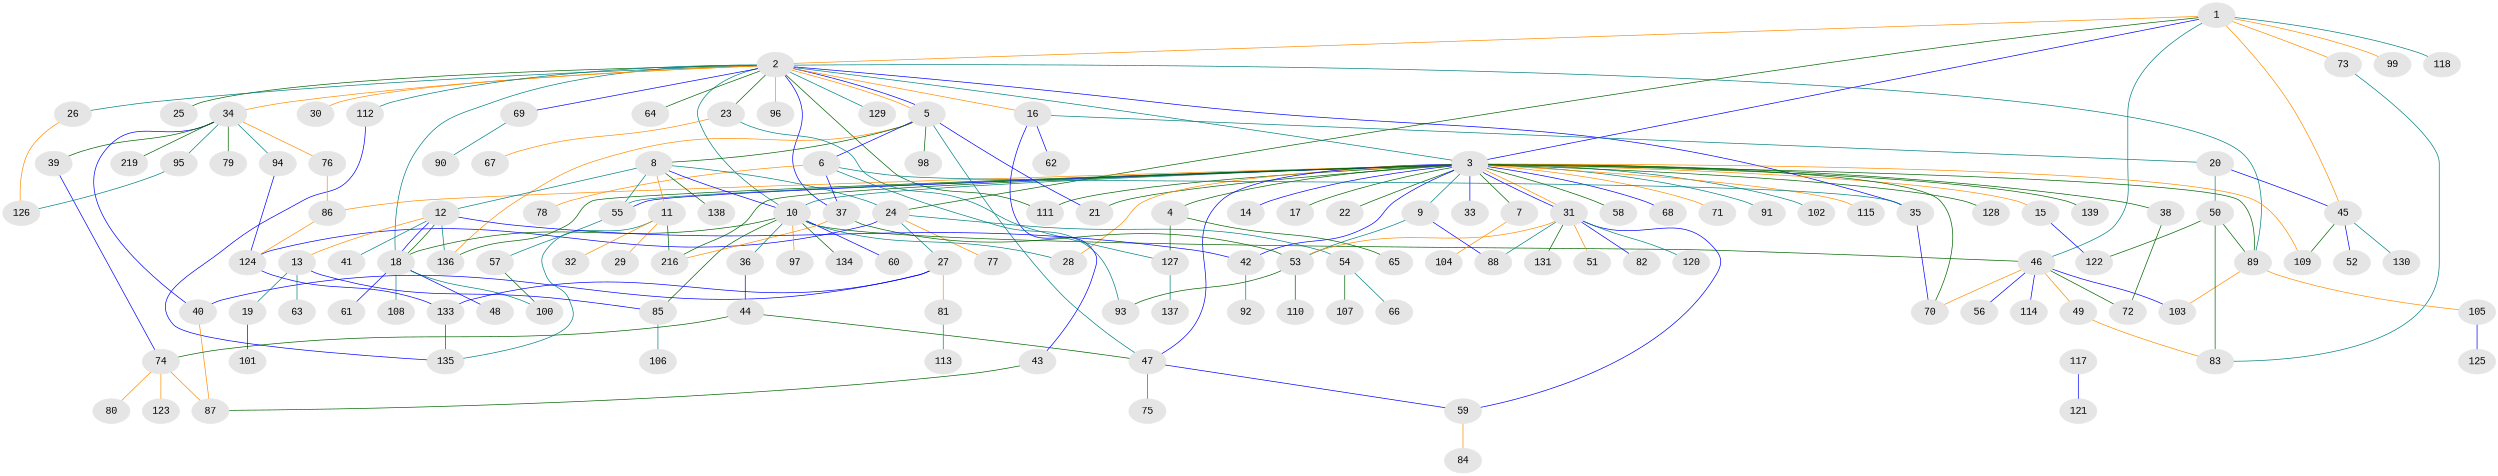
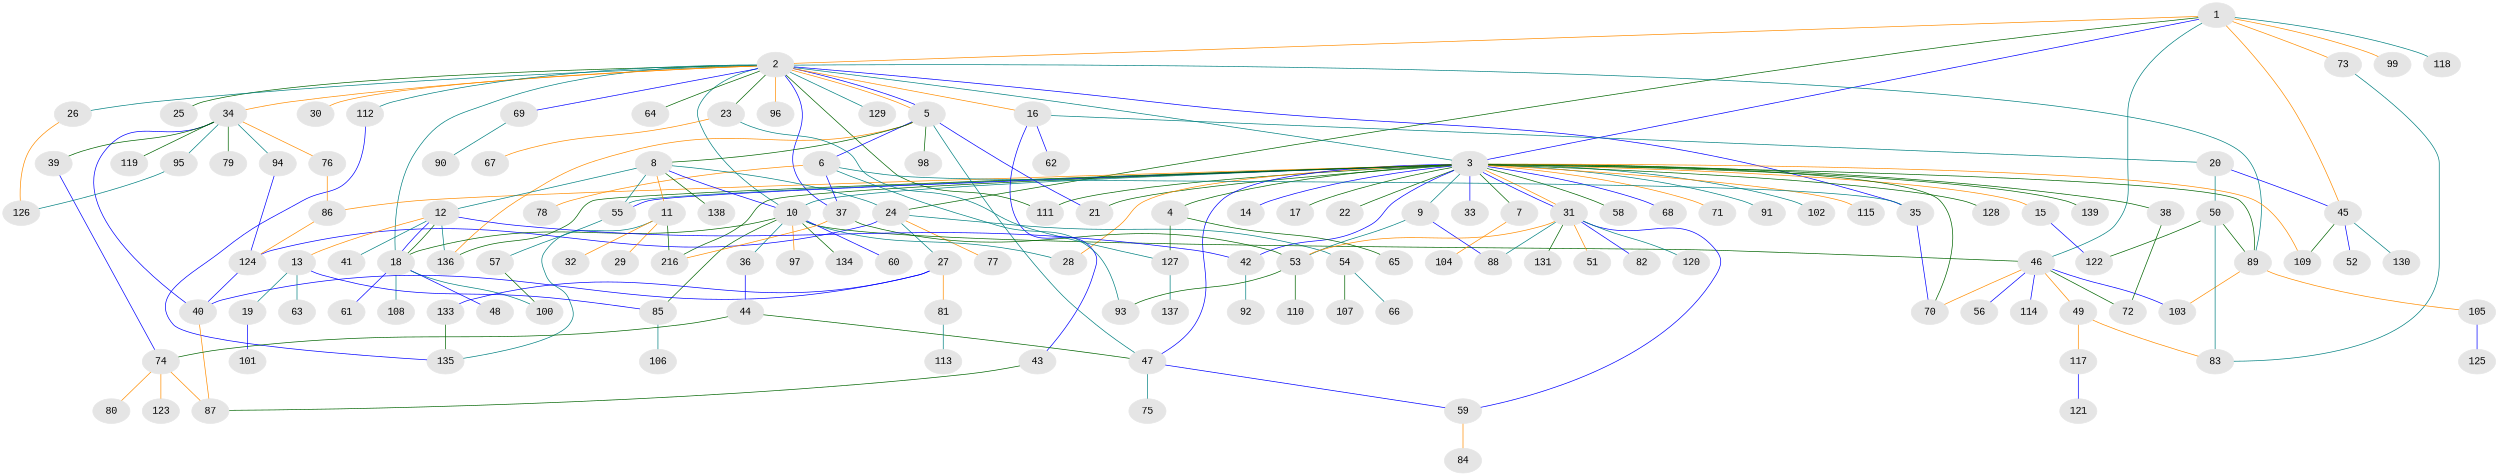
(129, 164) -> (129, 164)
(2215, 281) -> (2215, 281)
(346, 287) -> (223, 287)
none -> (2078, 337)
